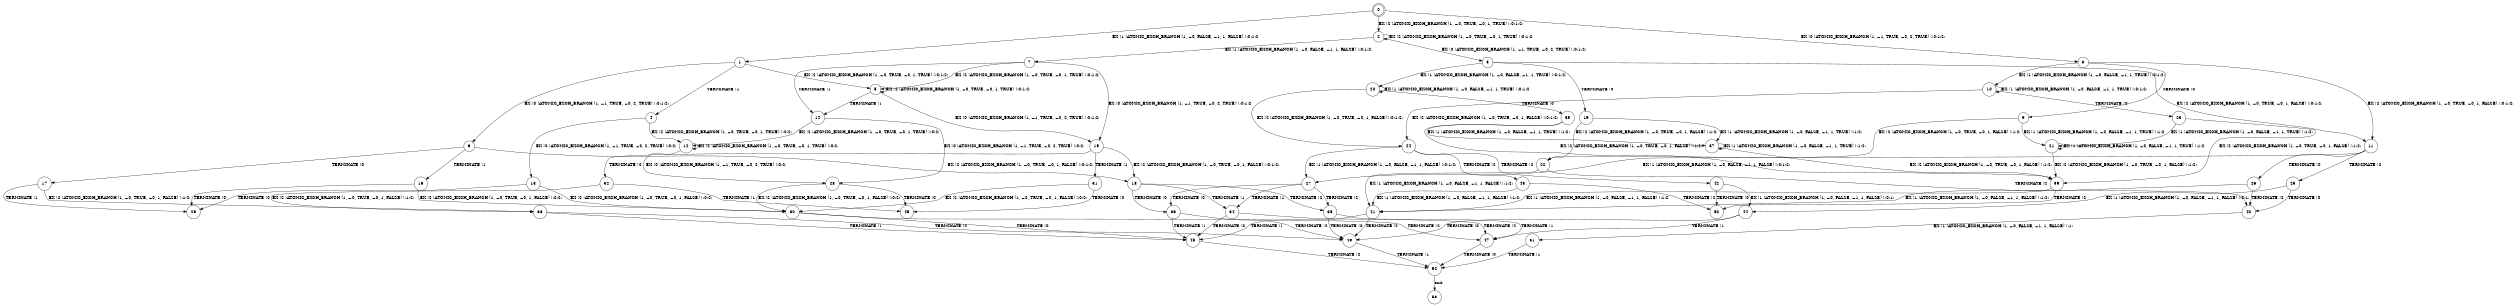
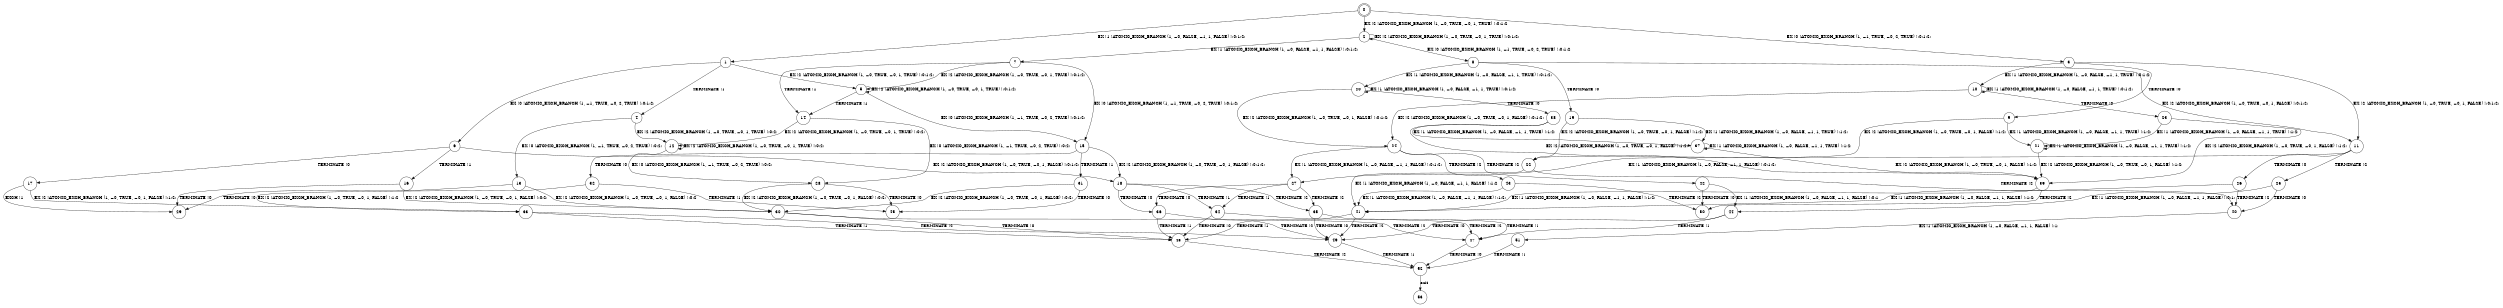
(22, 198) -> (14, 198)
